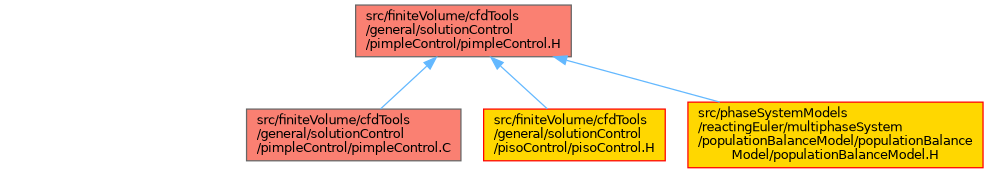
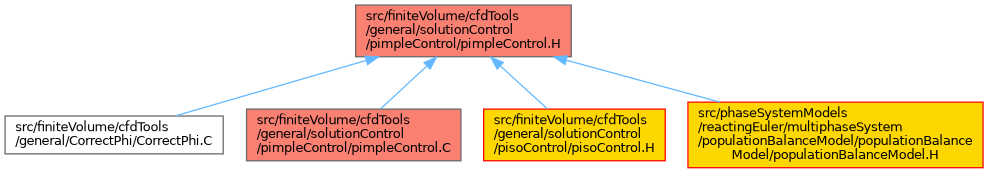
none -> (114, 135)
